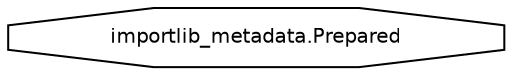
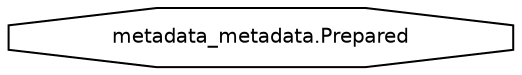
(256, 38) -> (261, 38)
